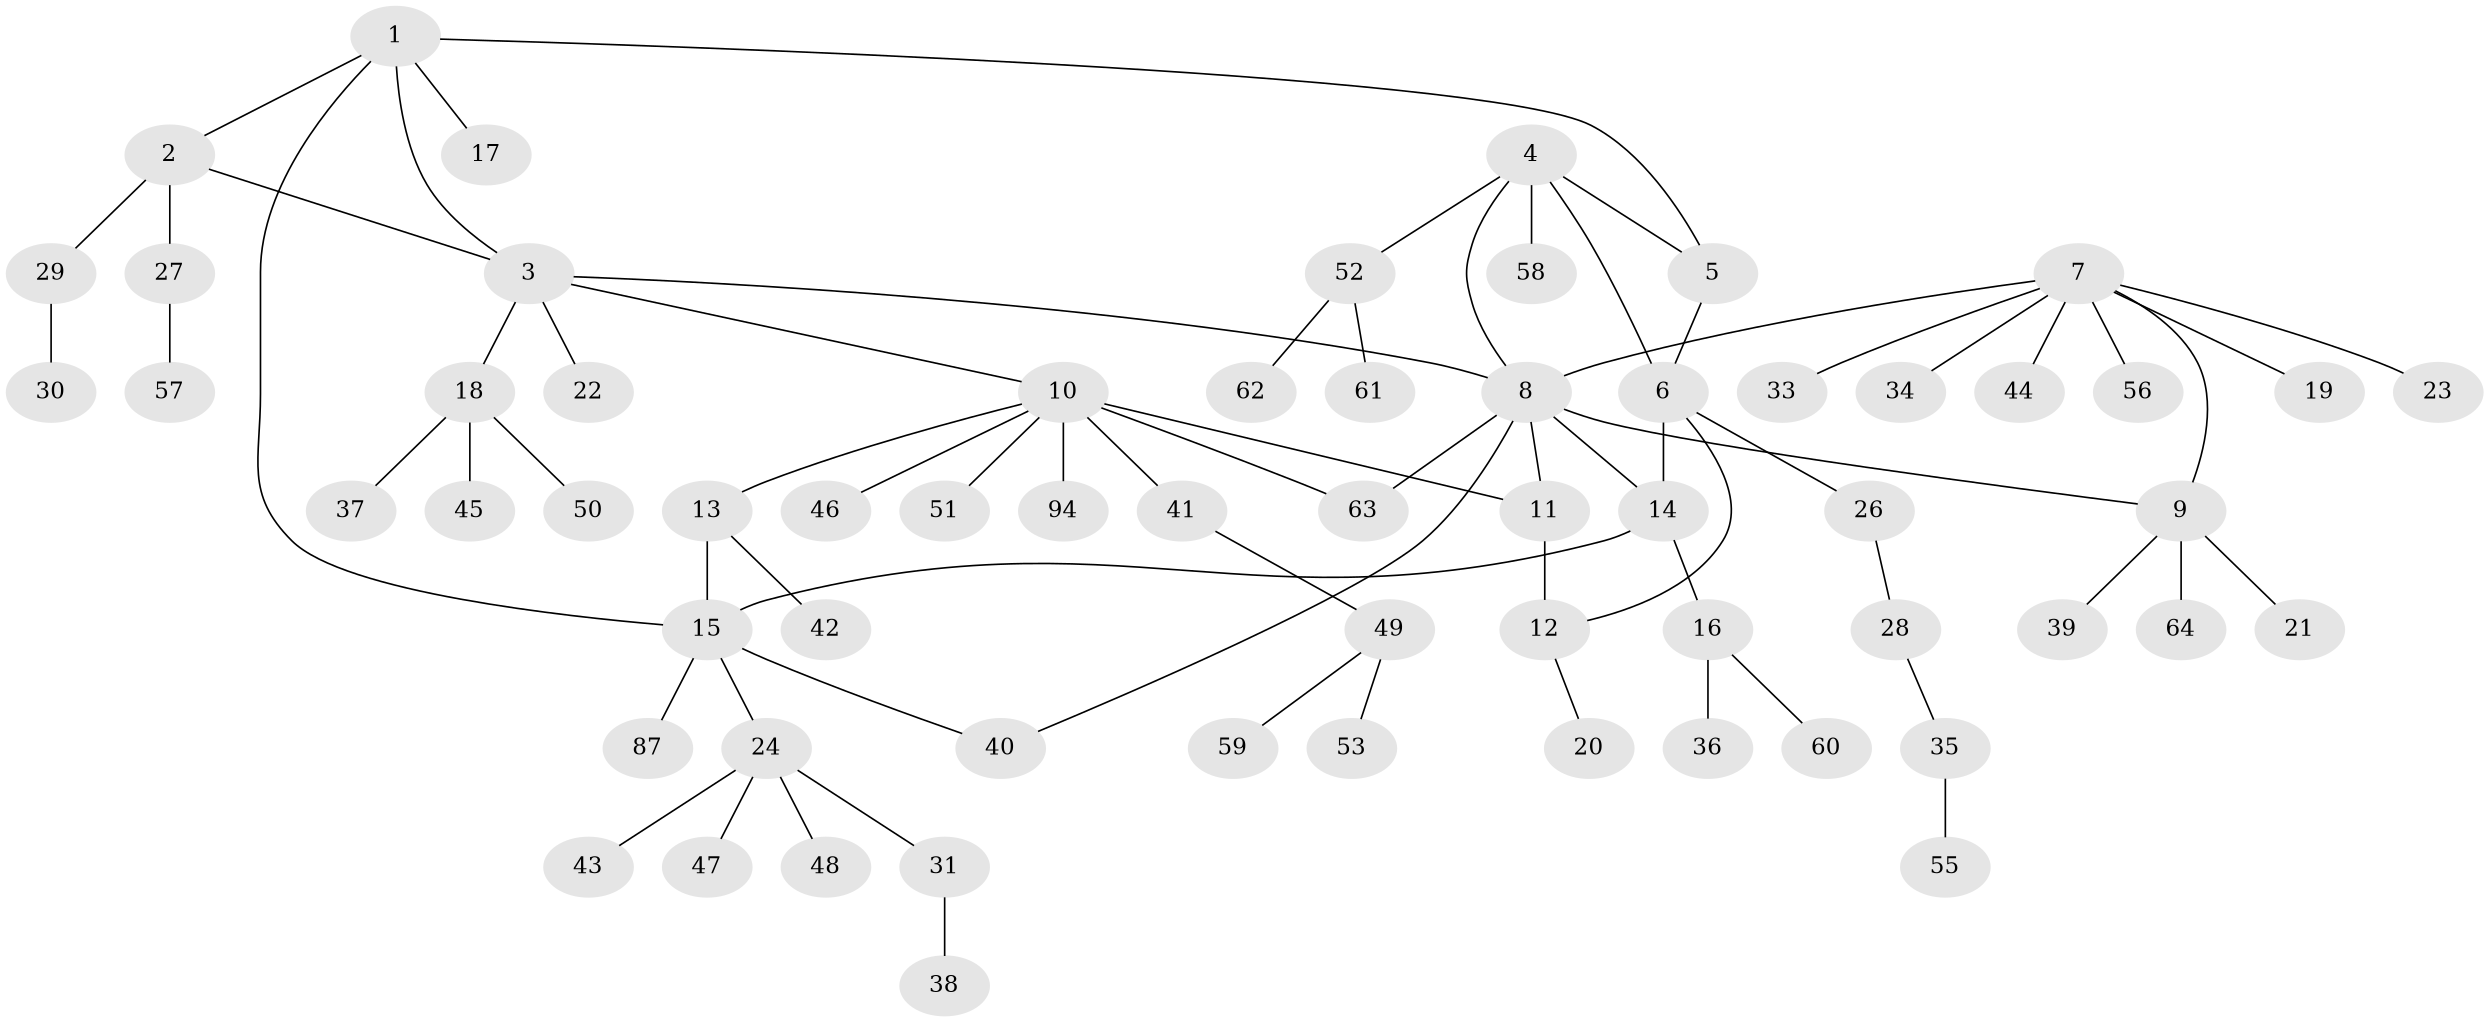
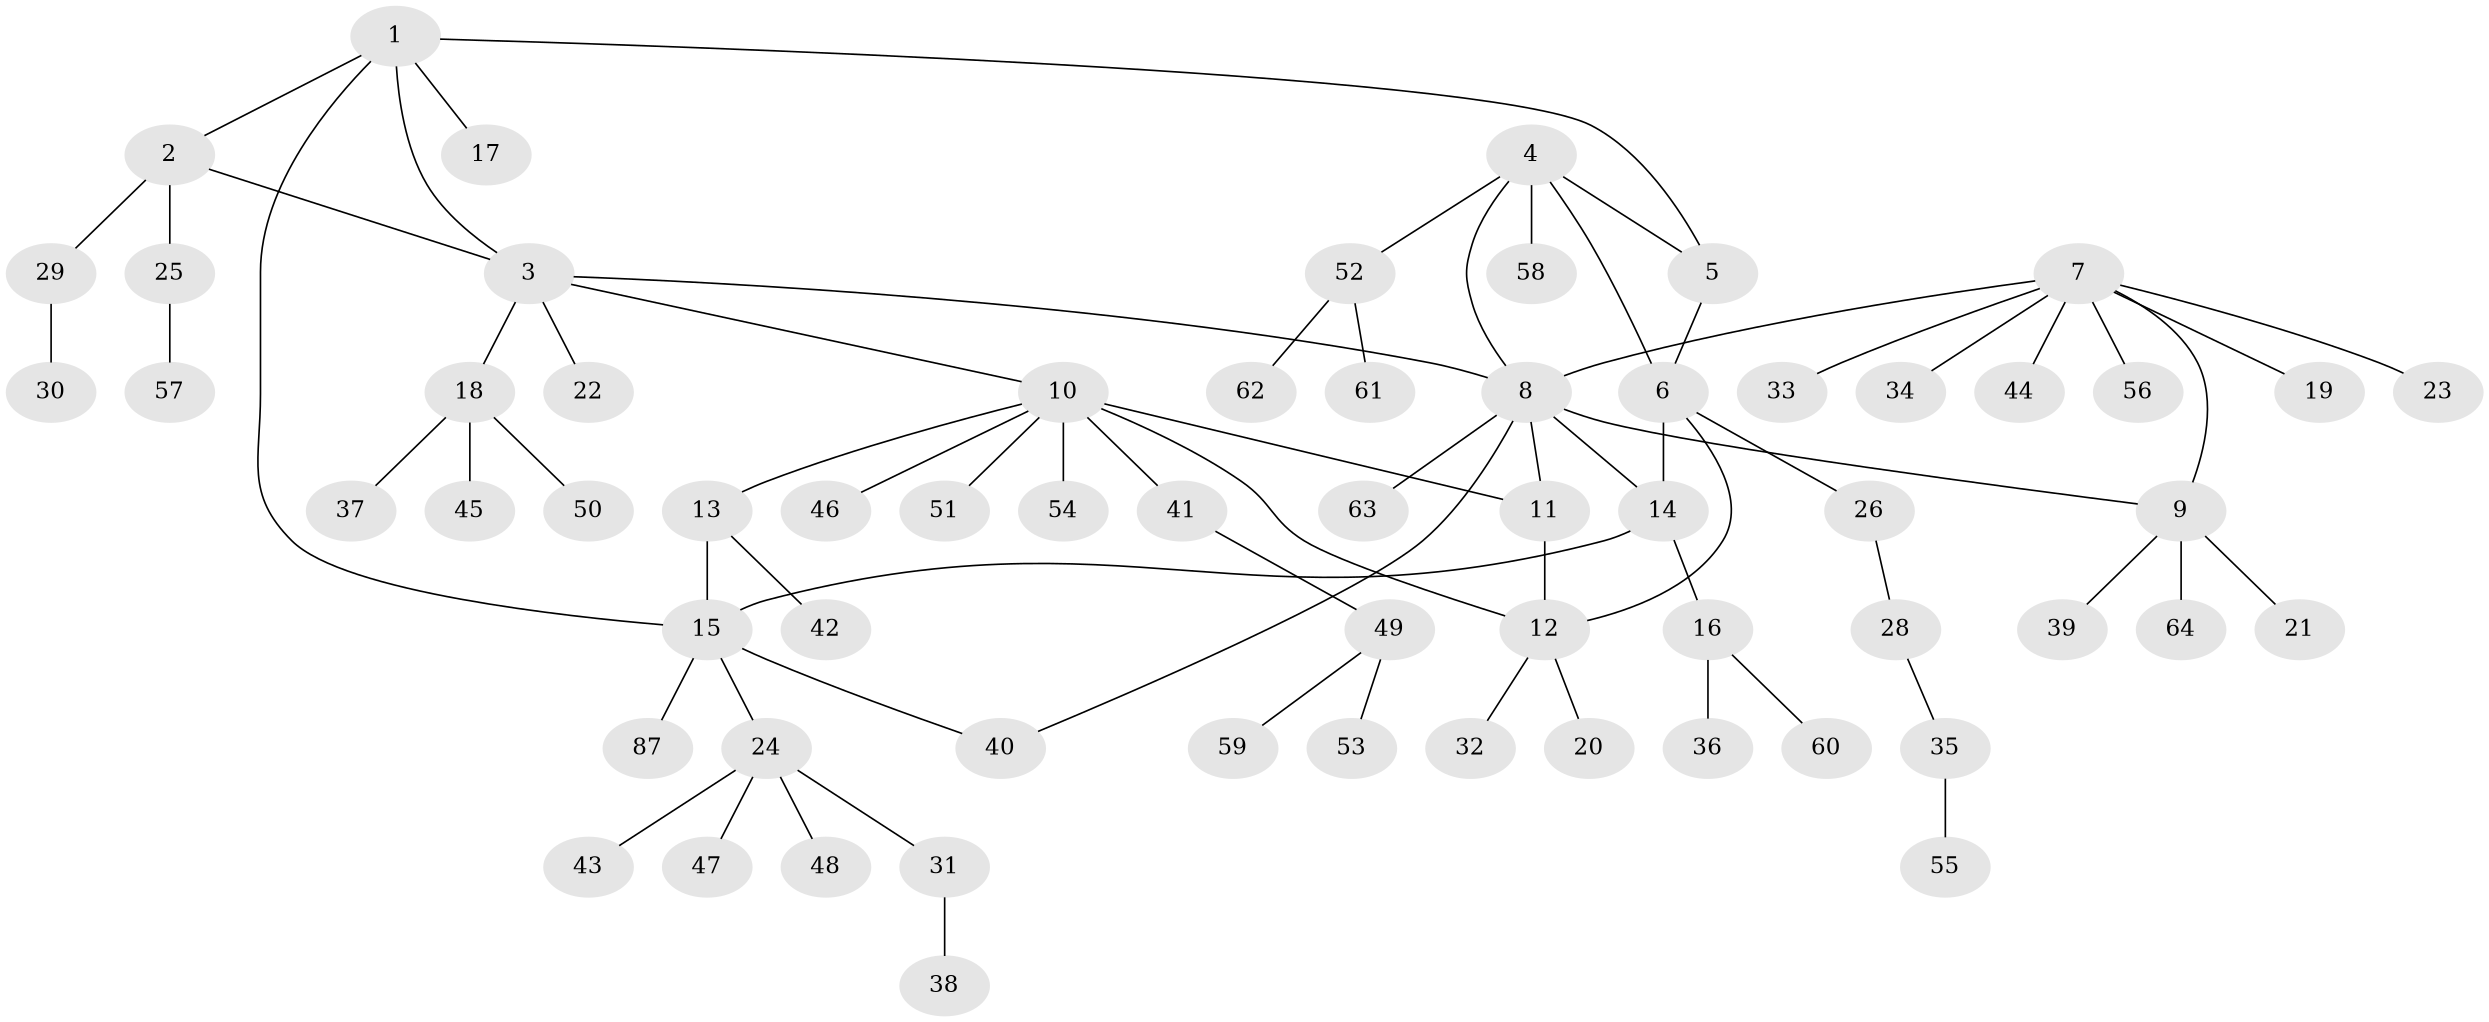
(170, 274) -> (170, 274)
(1214, 450) -> (1292, 532)
(1063, 511) -> (1063, 511)
none -> (1471, 748)
